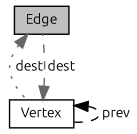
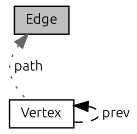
(44, 60) -> none
(28, 67) -> (28, 67)
